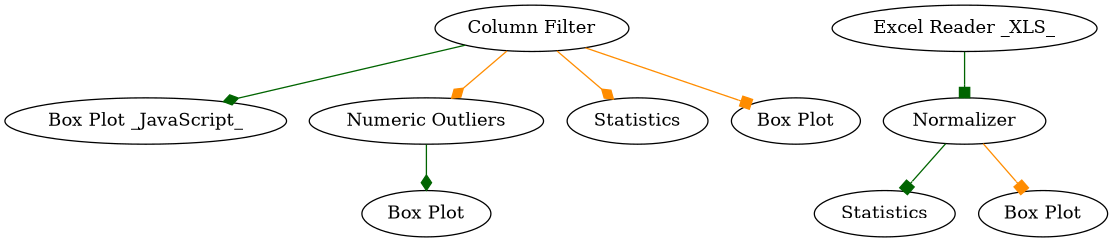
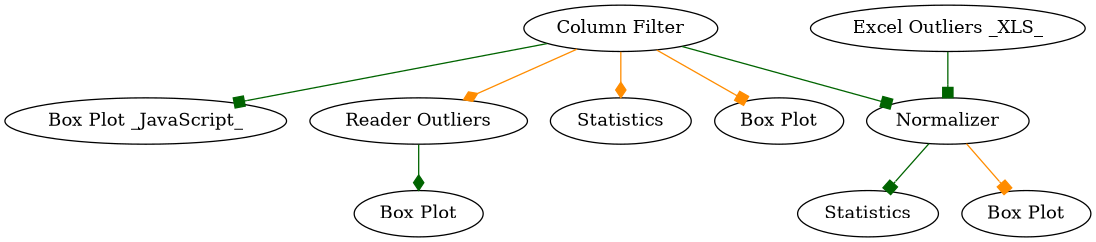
(965, 28) -> (948, 28)
(352, 72) -> (397, 72)
none -> (780, 74)
(426, 121) -> (419, 121)
